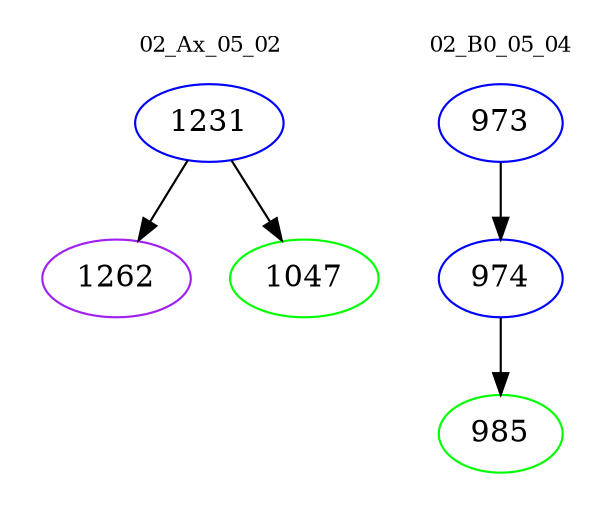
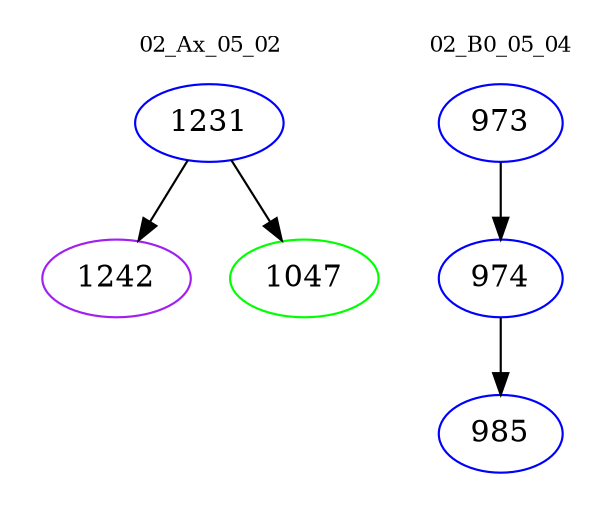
(117, 278) -> (117, 278)
(501, 434) -> (501, 434)
